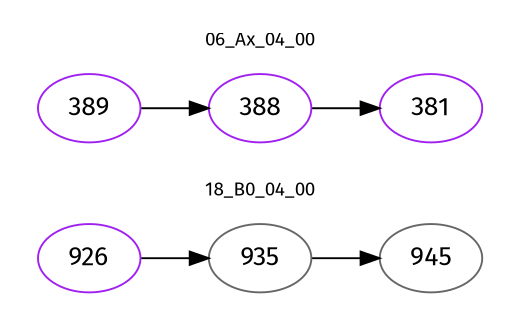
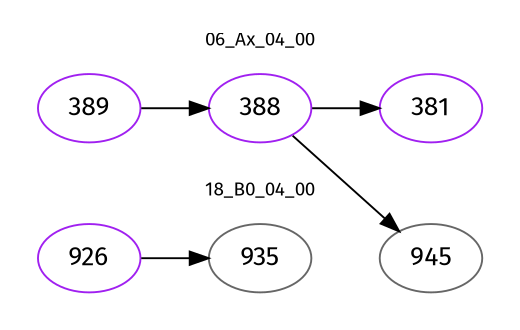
(336, 258) -> (348, 185)
